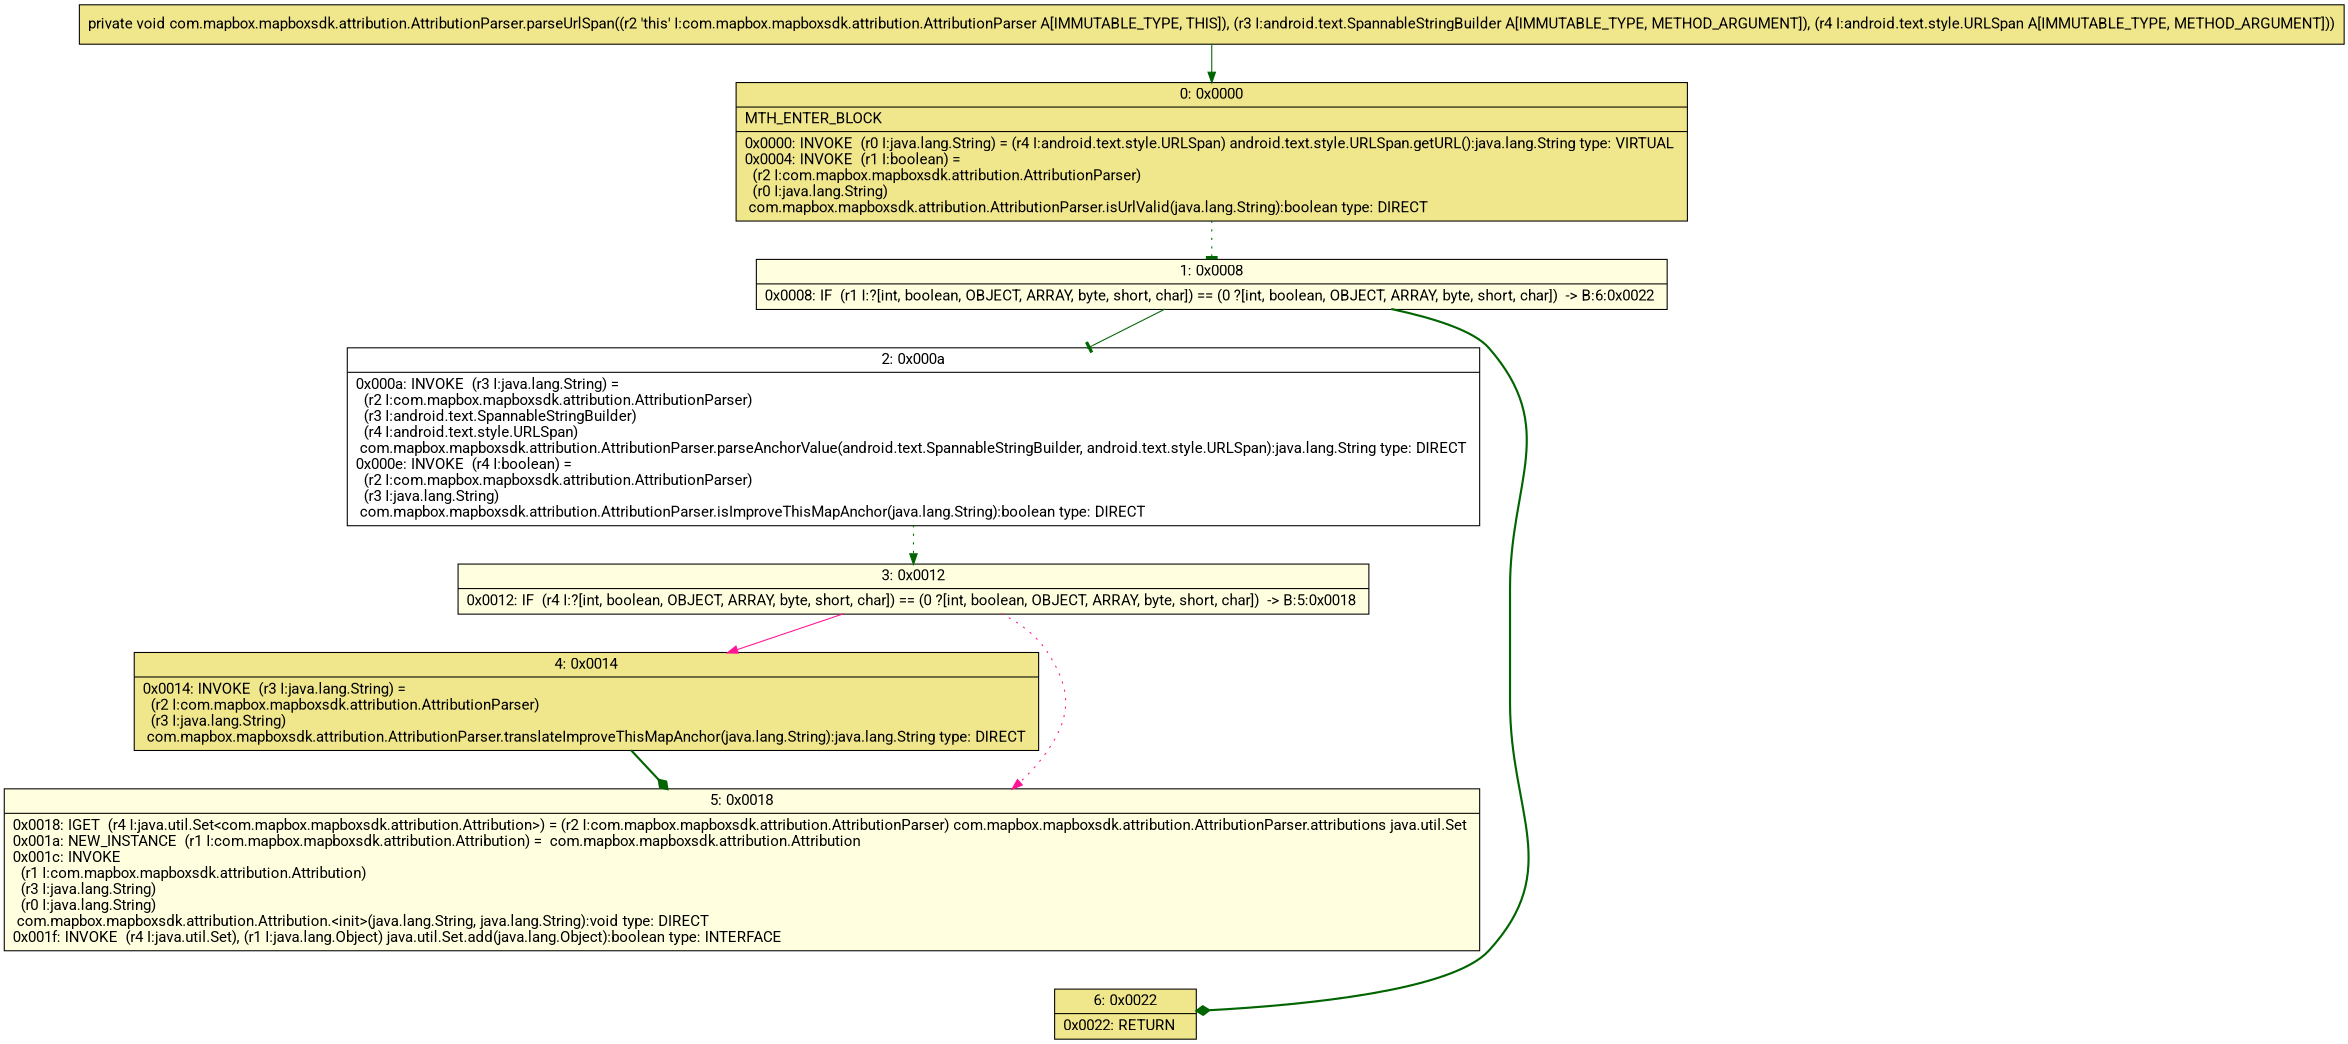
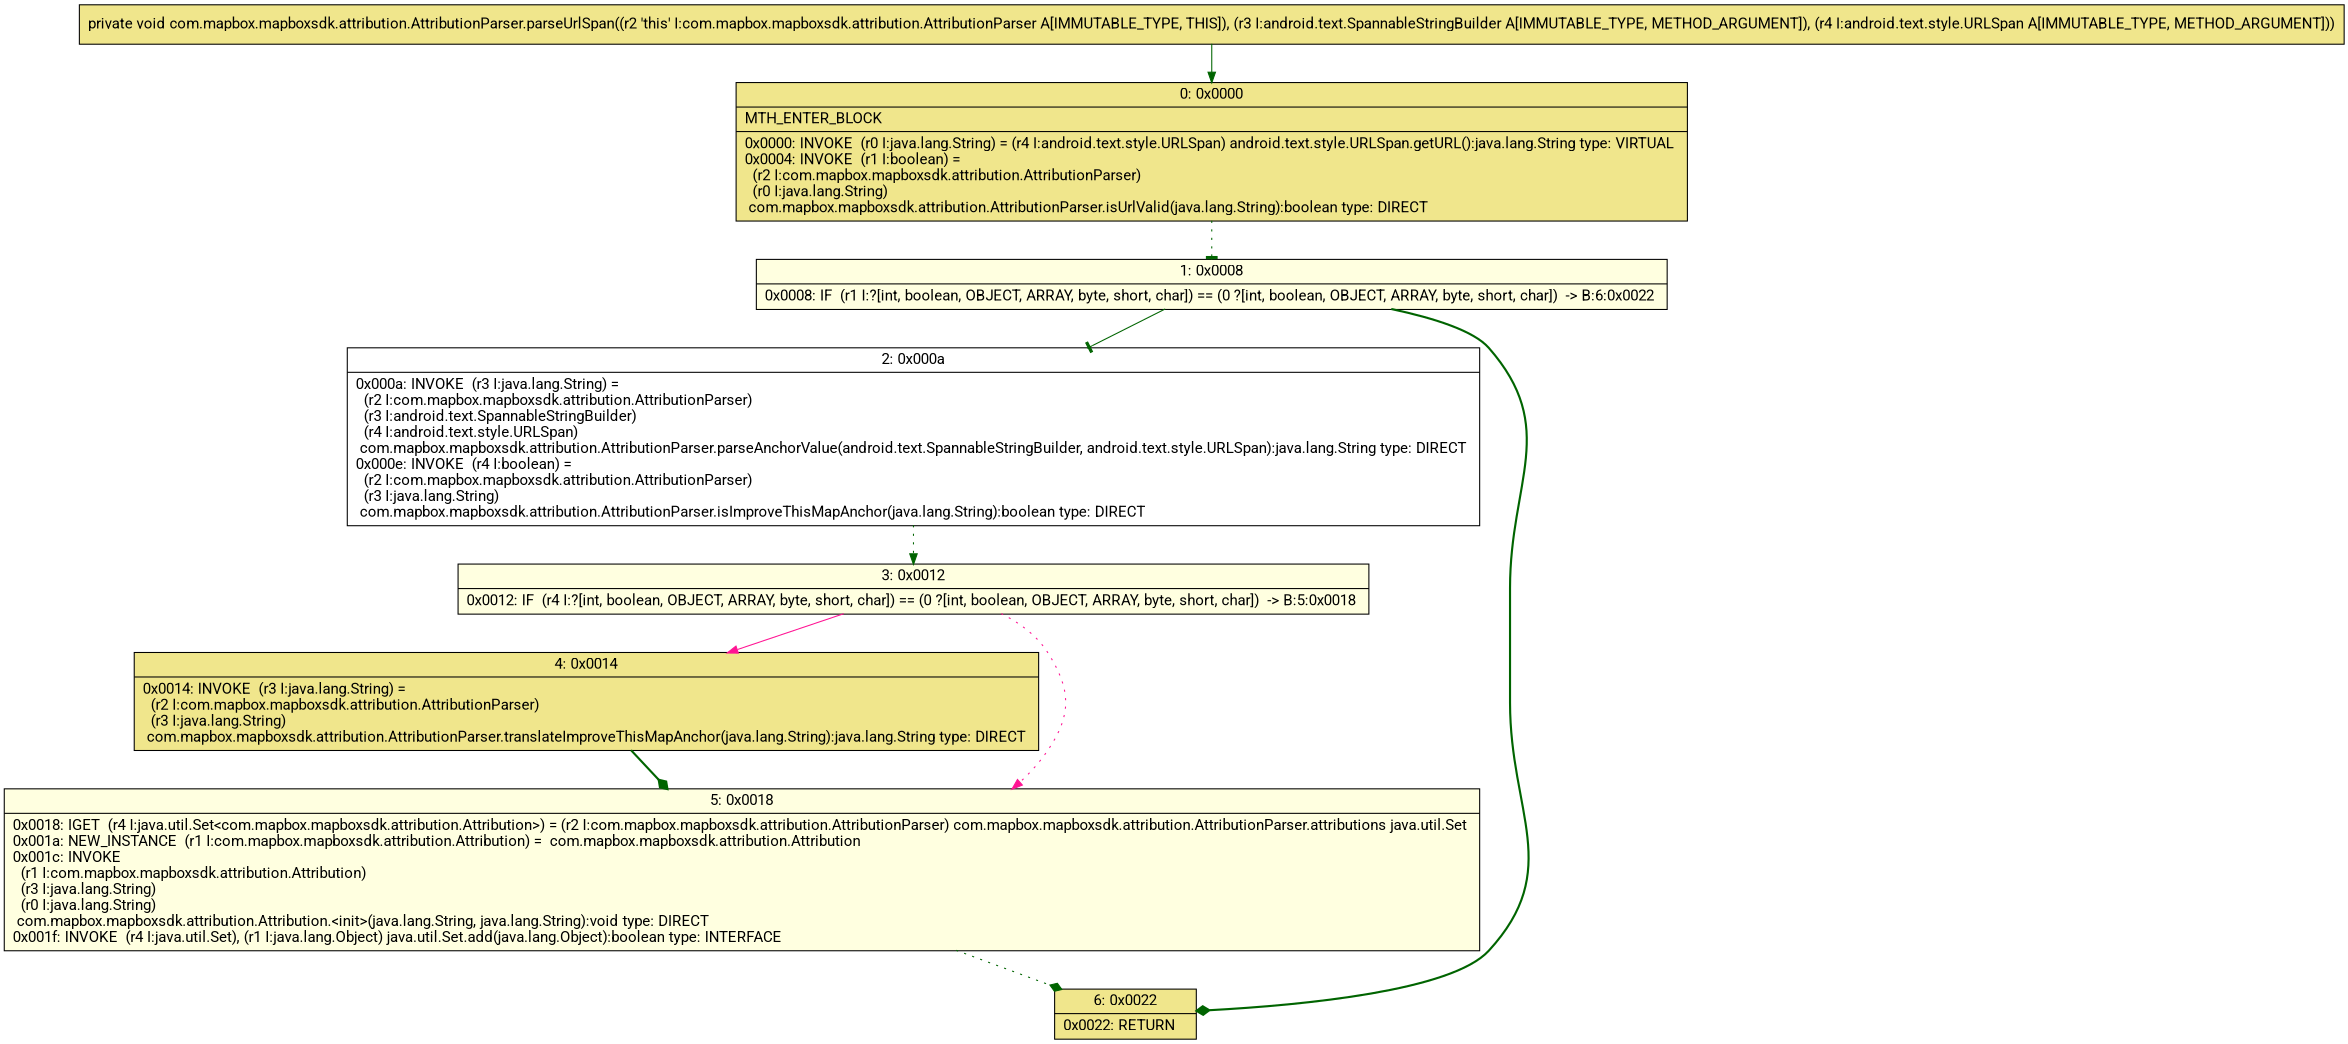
none -> (1003, 968)
